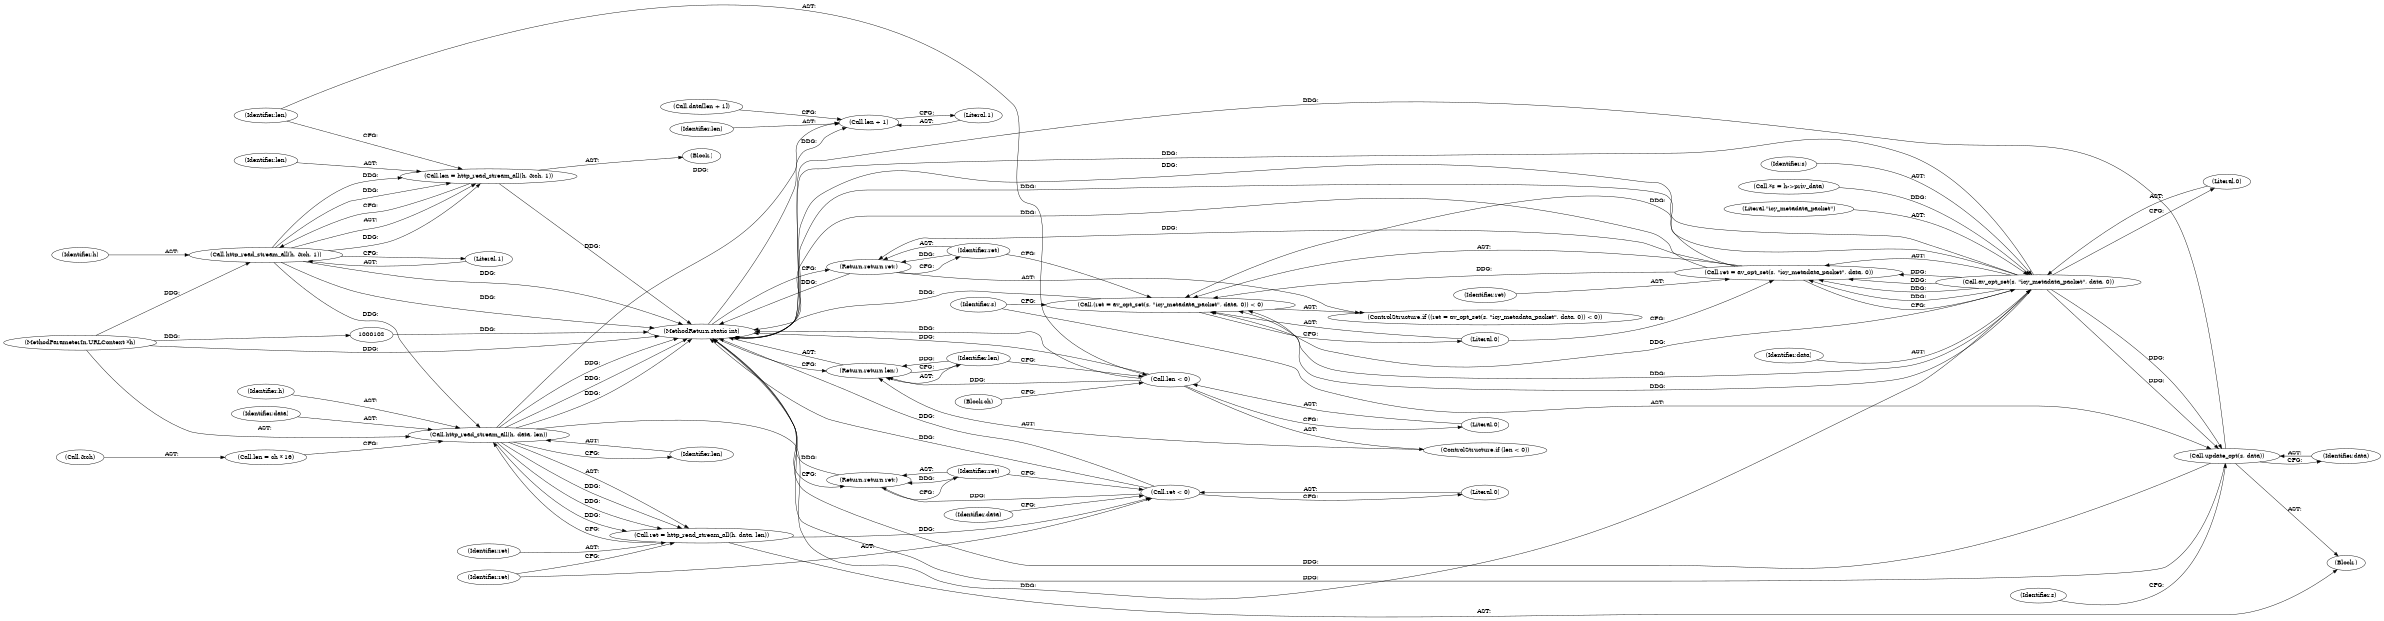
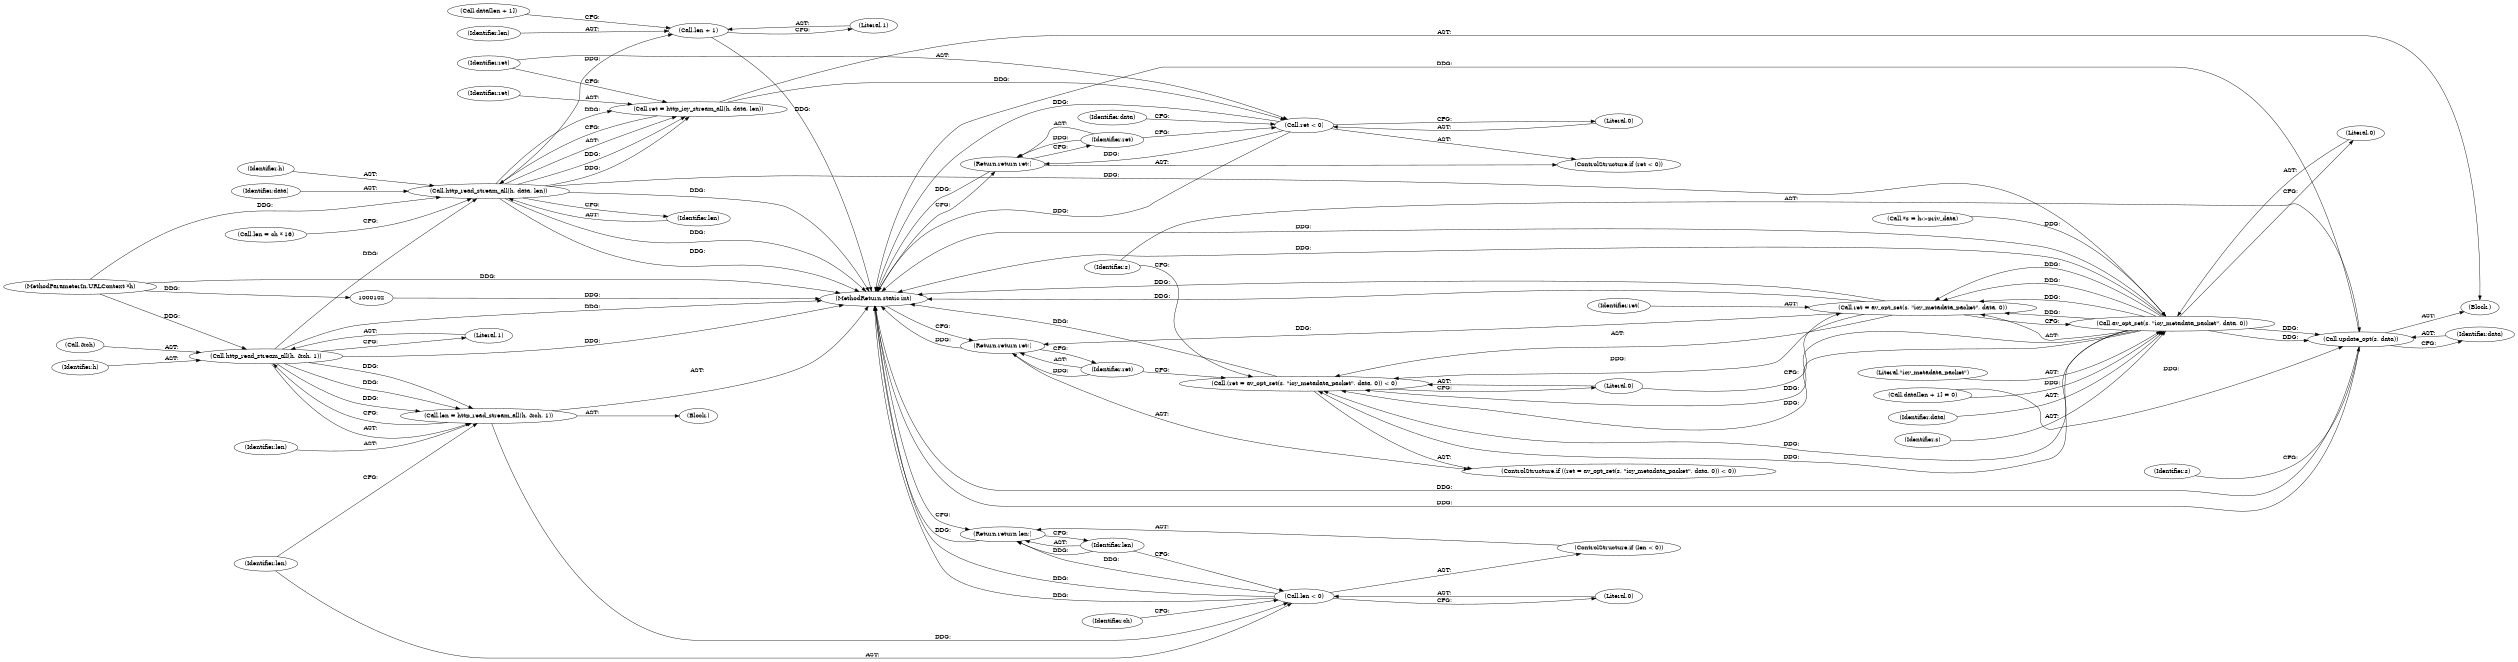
none -> (1619, 165)
(778, 223) -> (817, 145)
(593, 246) -> (698, 371)
(810, 352) -> (944, 530)
none -> (1923, 395)
(978, 402) -> (1112, 621)
(266, 428) -> (266, 205)
(162, 457) -> (150, 349)
(702, 536) -> (698, 109)
none -> (835, 640)
